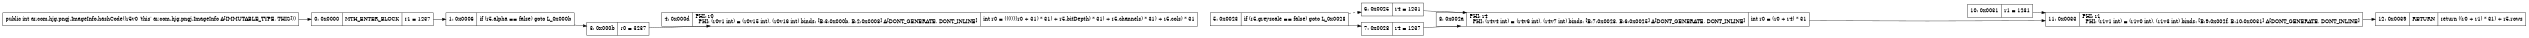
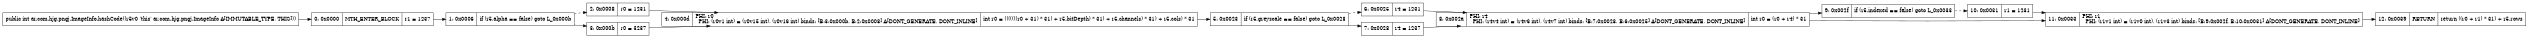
none -> (618, 9)
none -> (1888, 11)
none -> (1202, 19)
